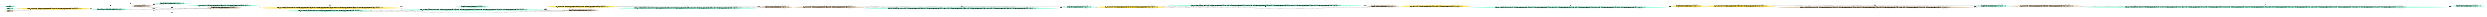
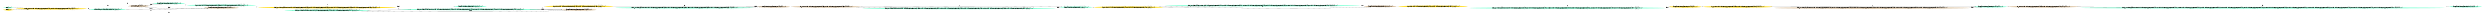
(10, 6) -> none
(10, 11) -> (9, 10)
